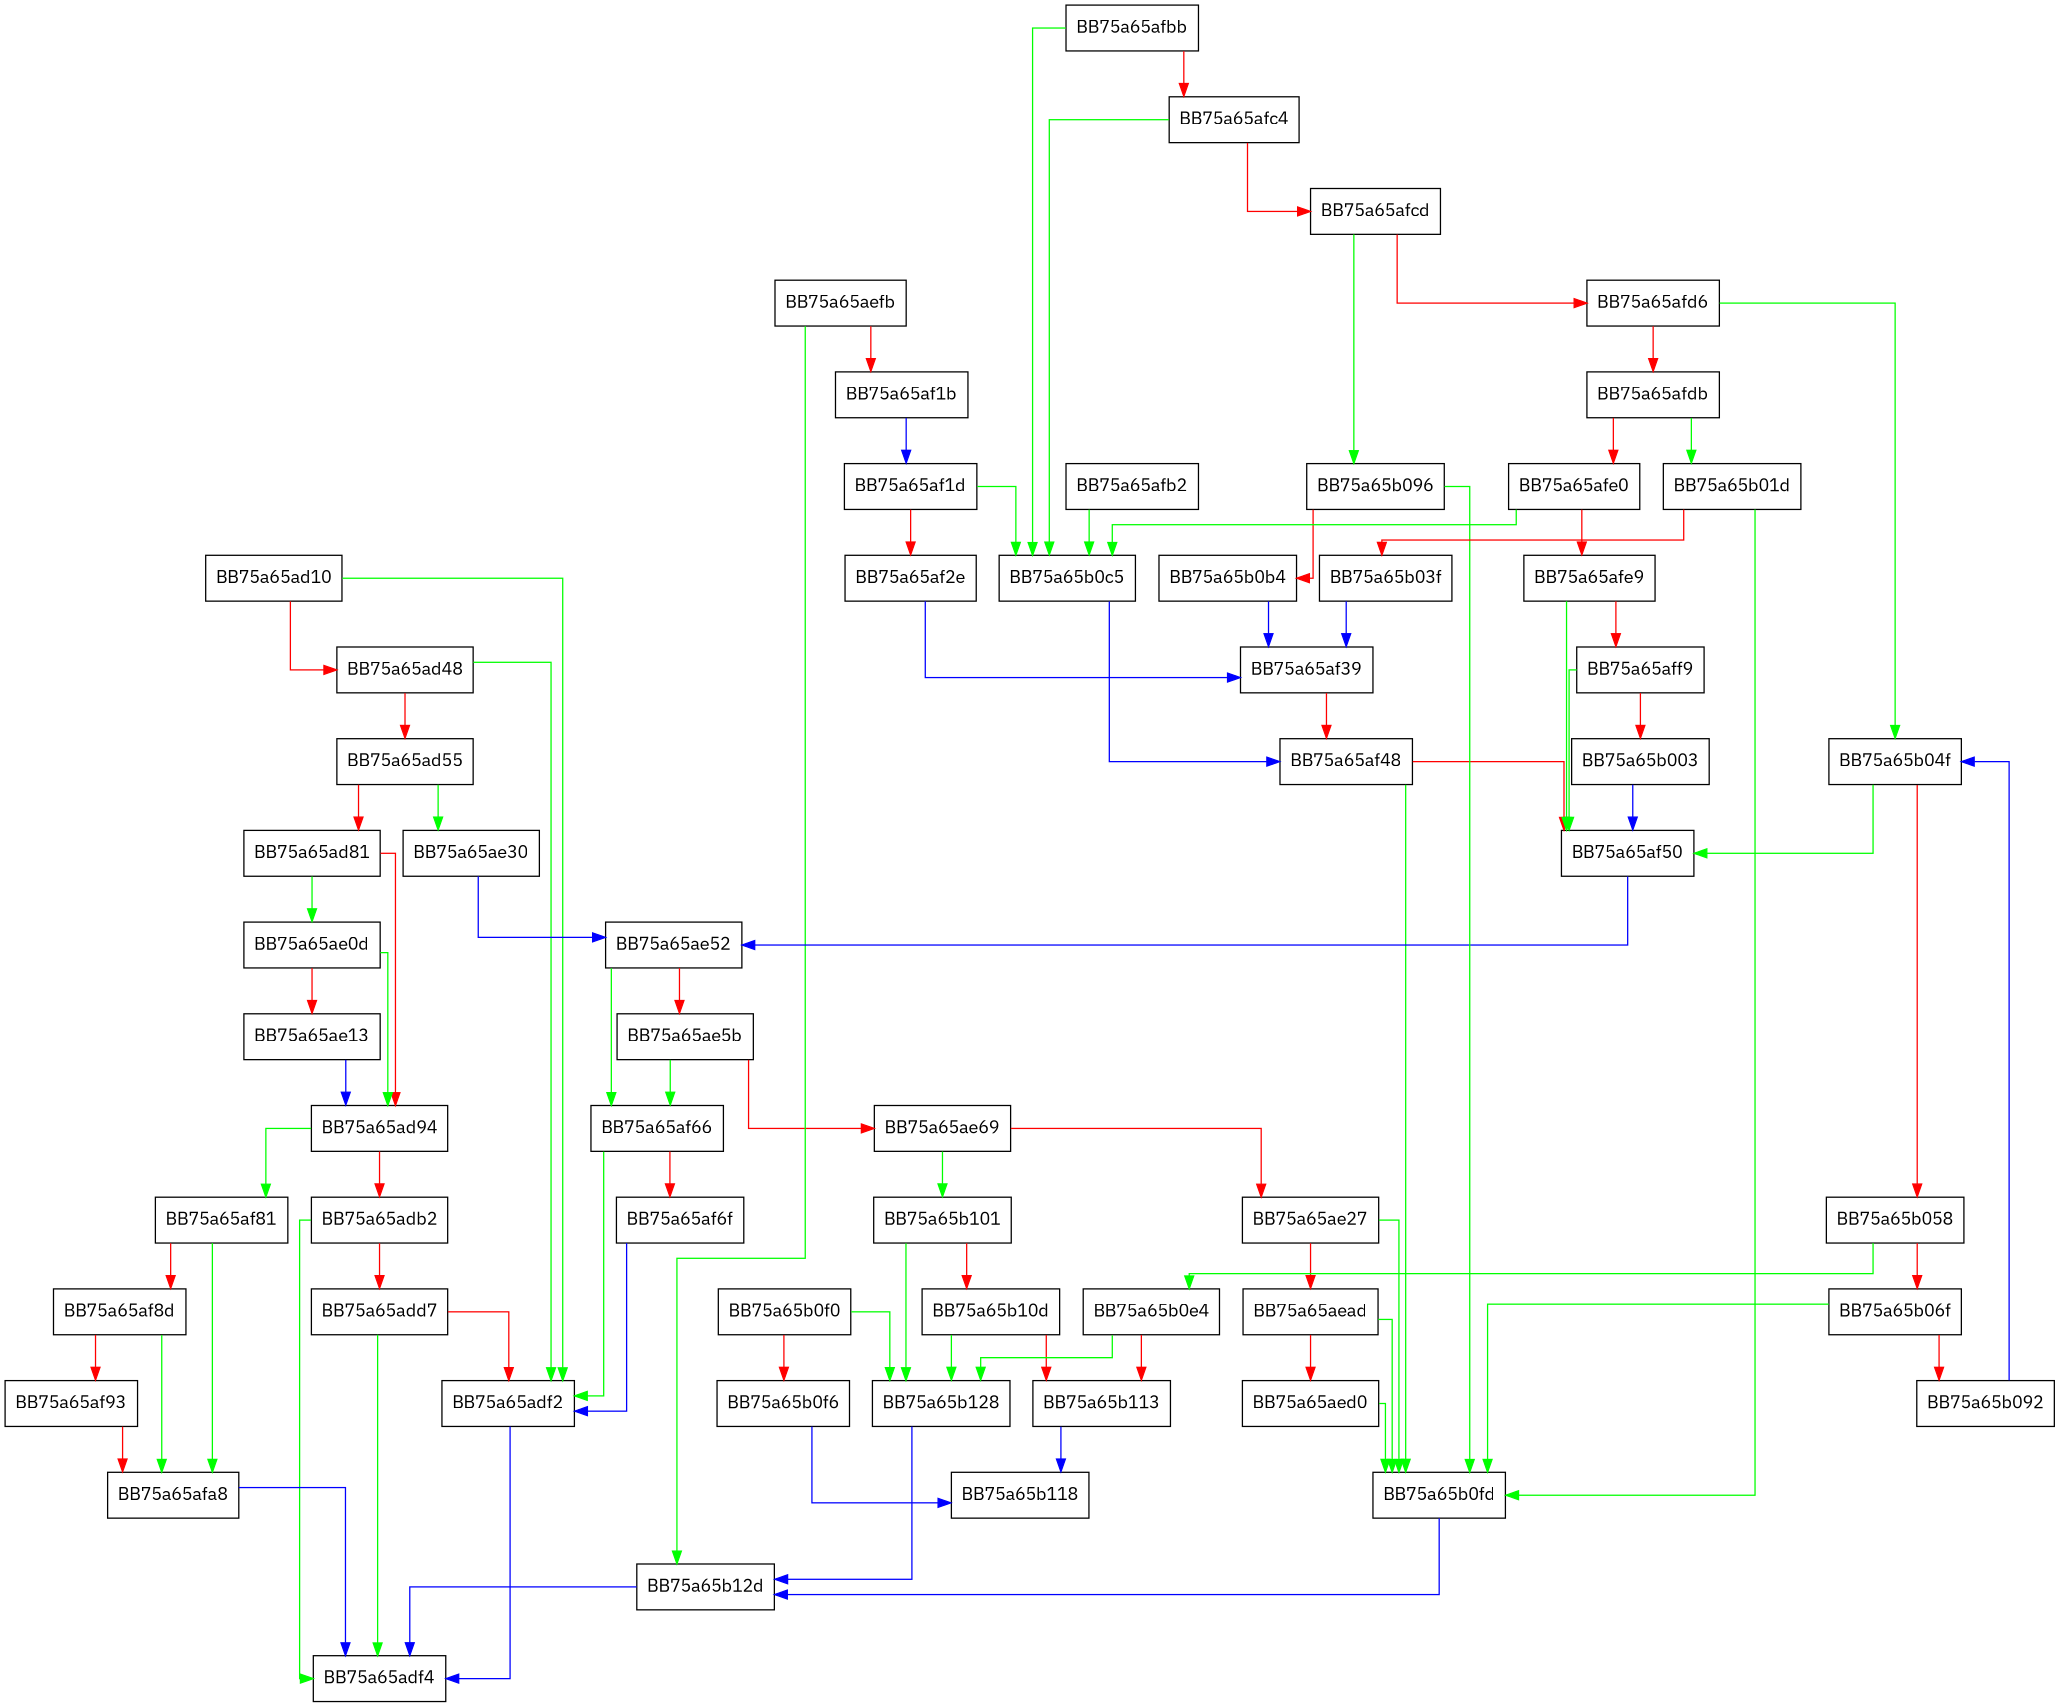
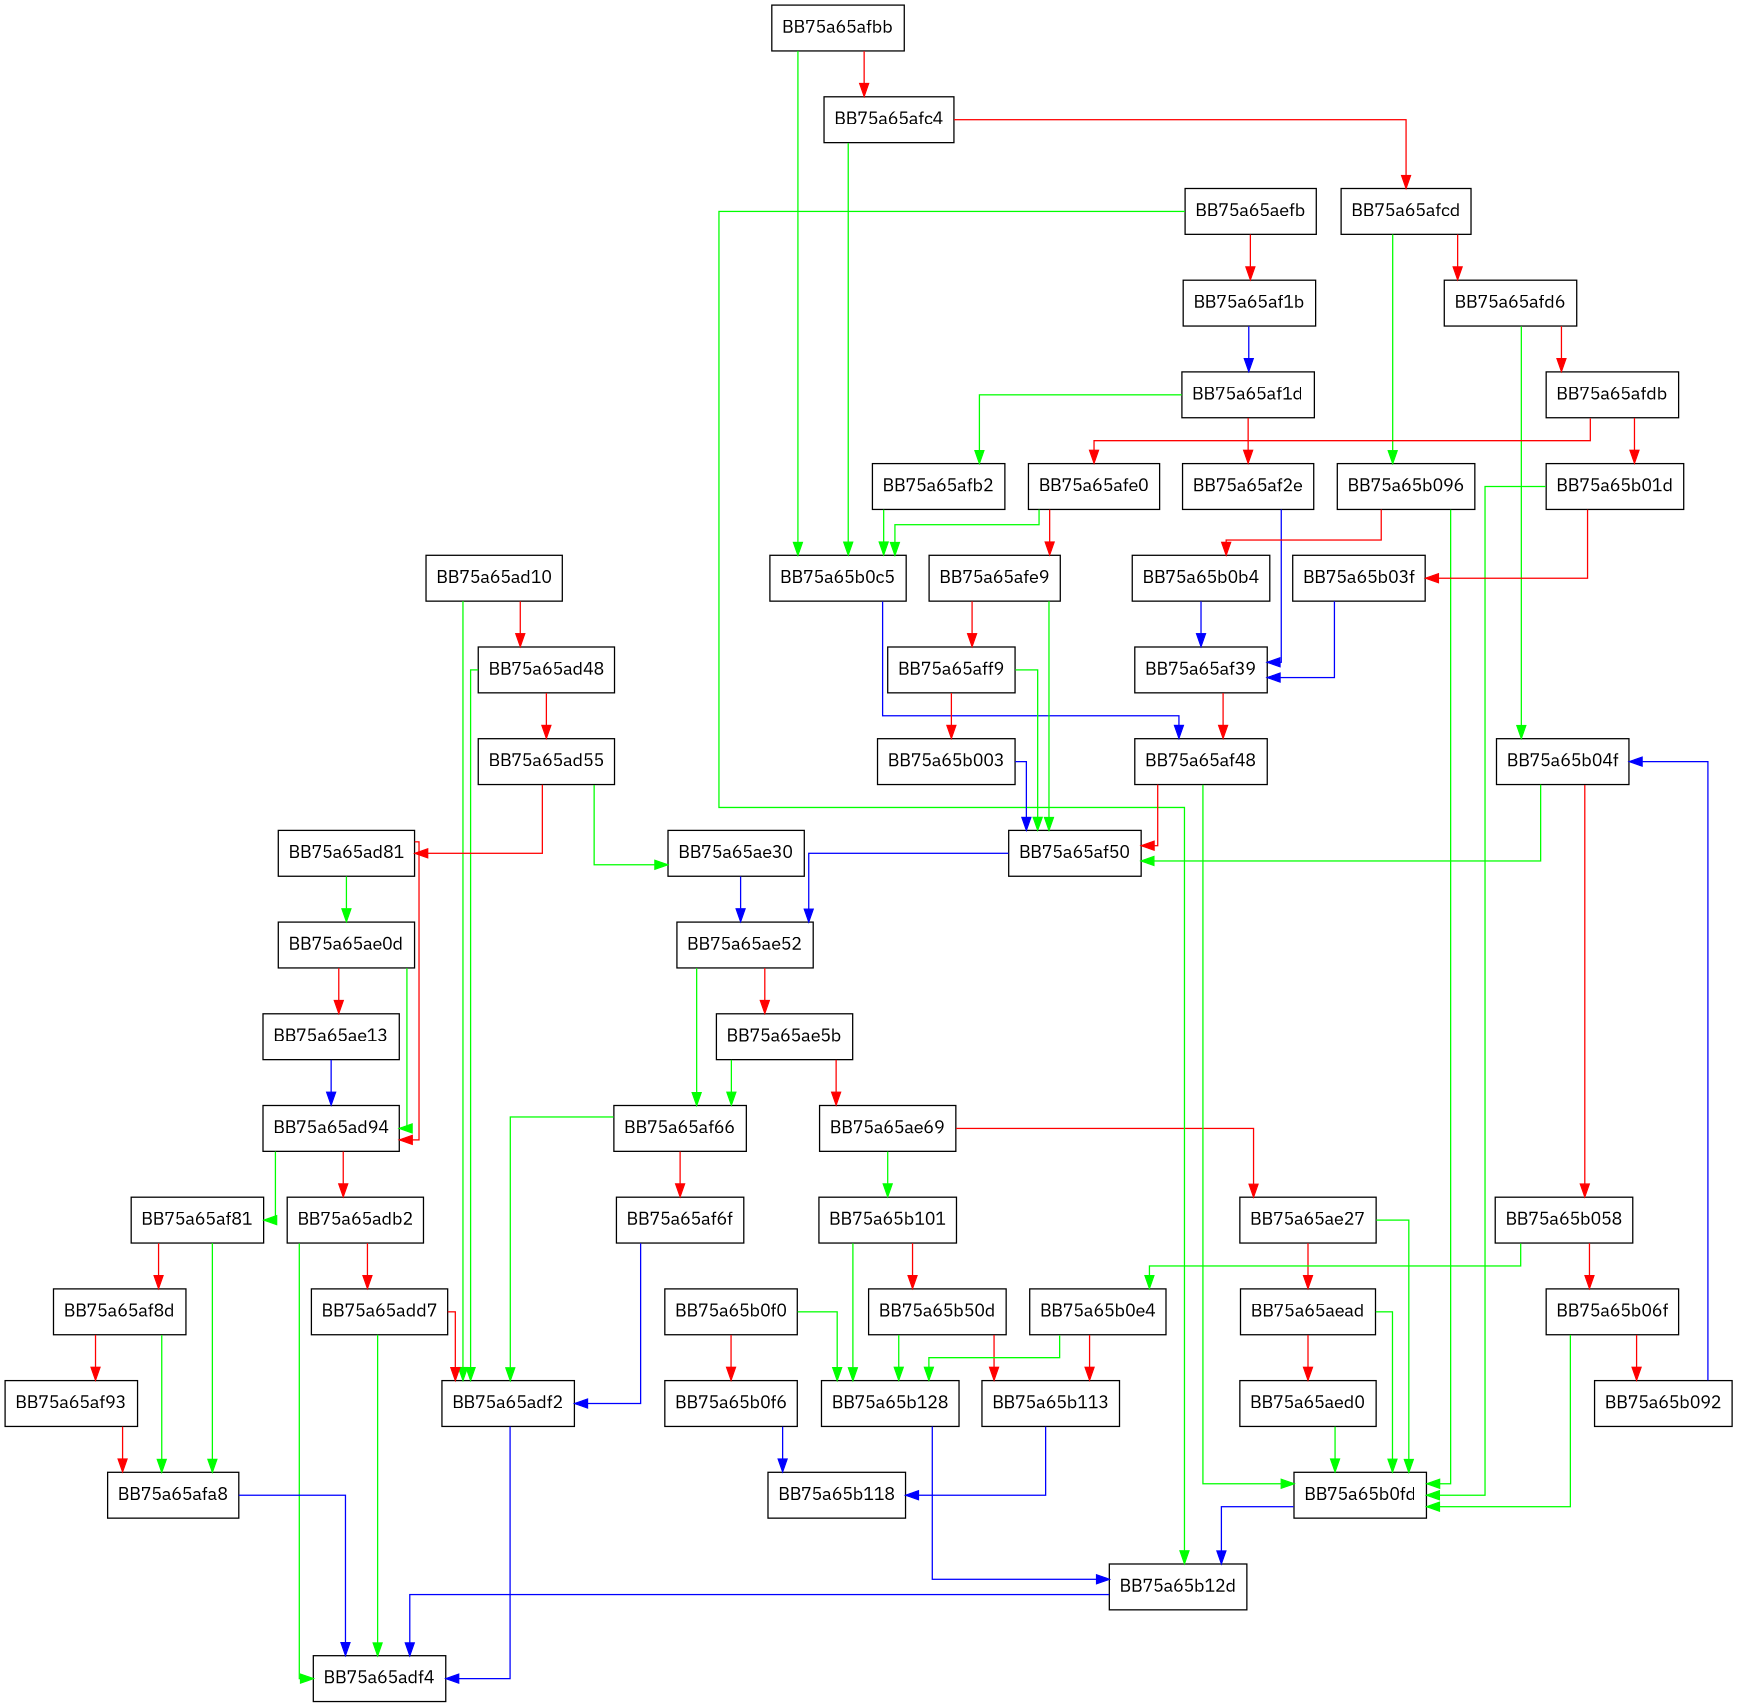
(1691, 434) -> (1634, 434)
(1016, 495) -> (1053, 395)
(991, 1312) -> (937, 1312)
